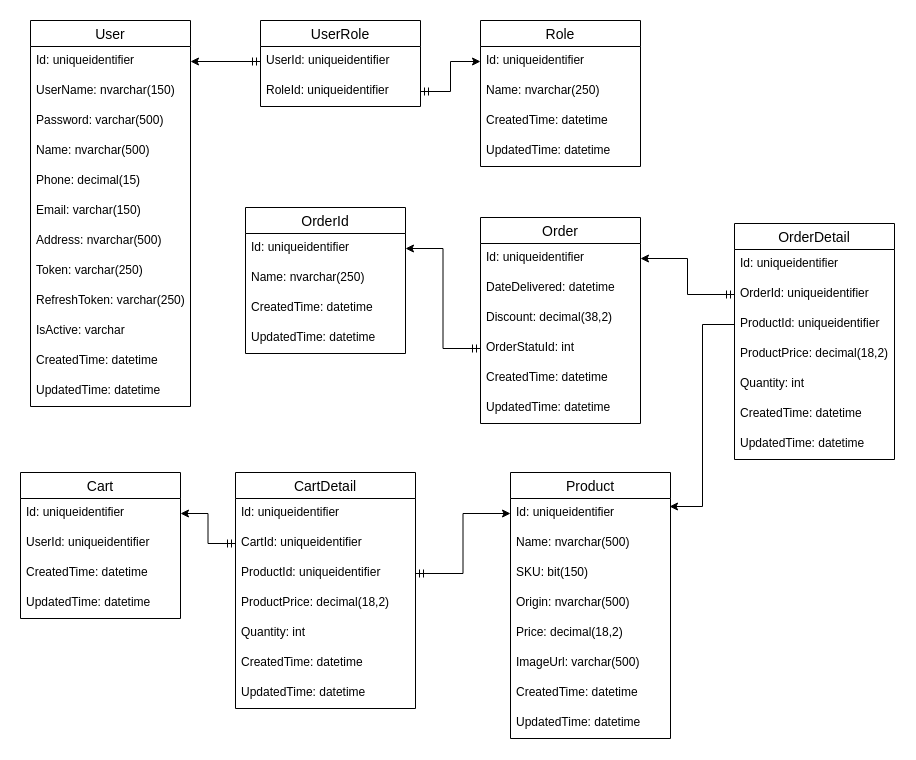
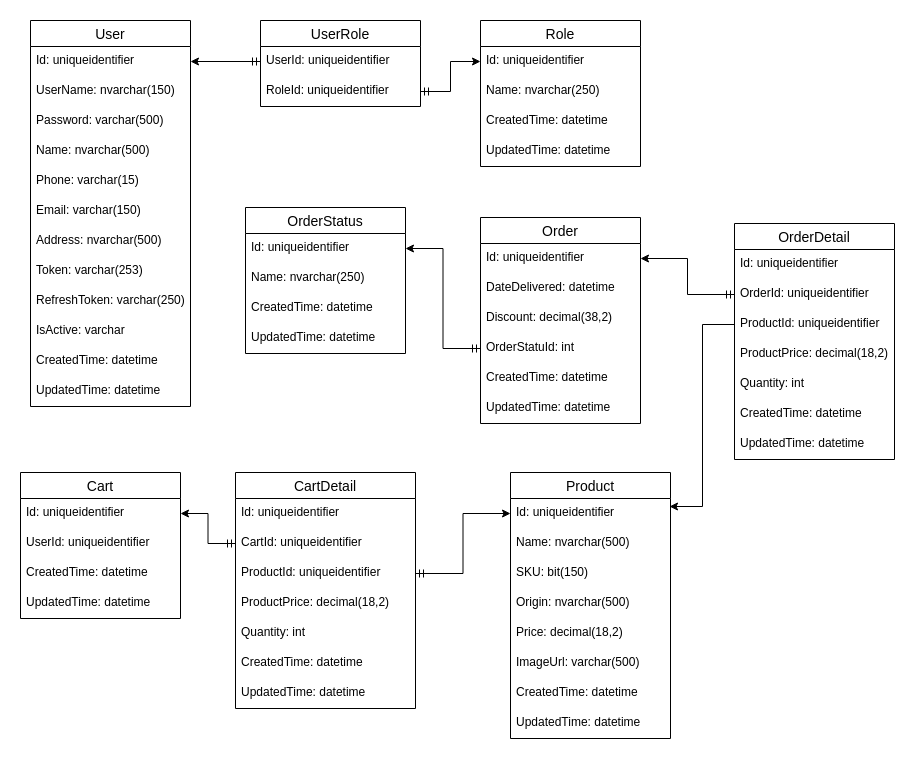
(90, 180) -> (93, 180)
(325, 221) -> (325, 221)
(97, 270) -> (97, 270)
